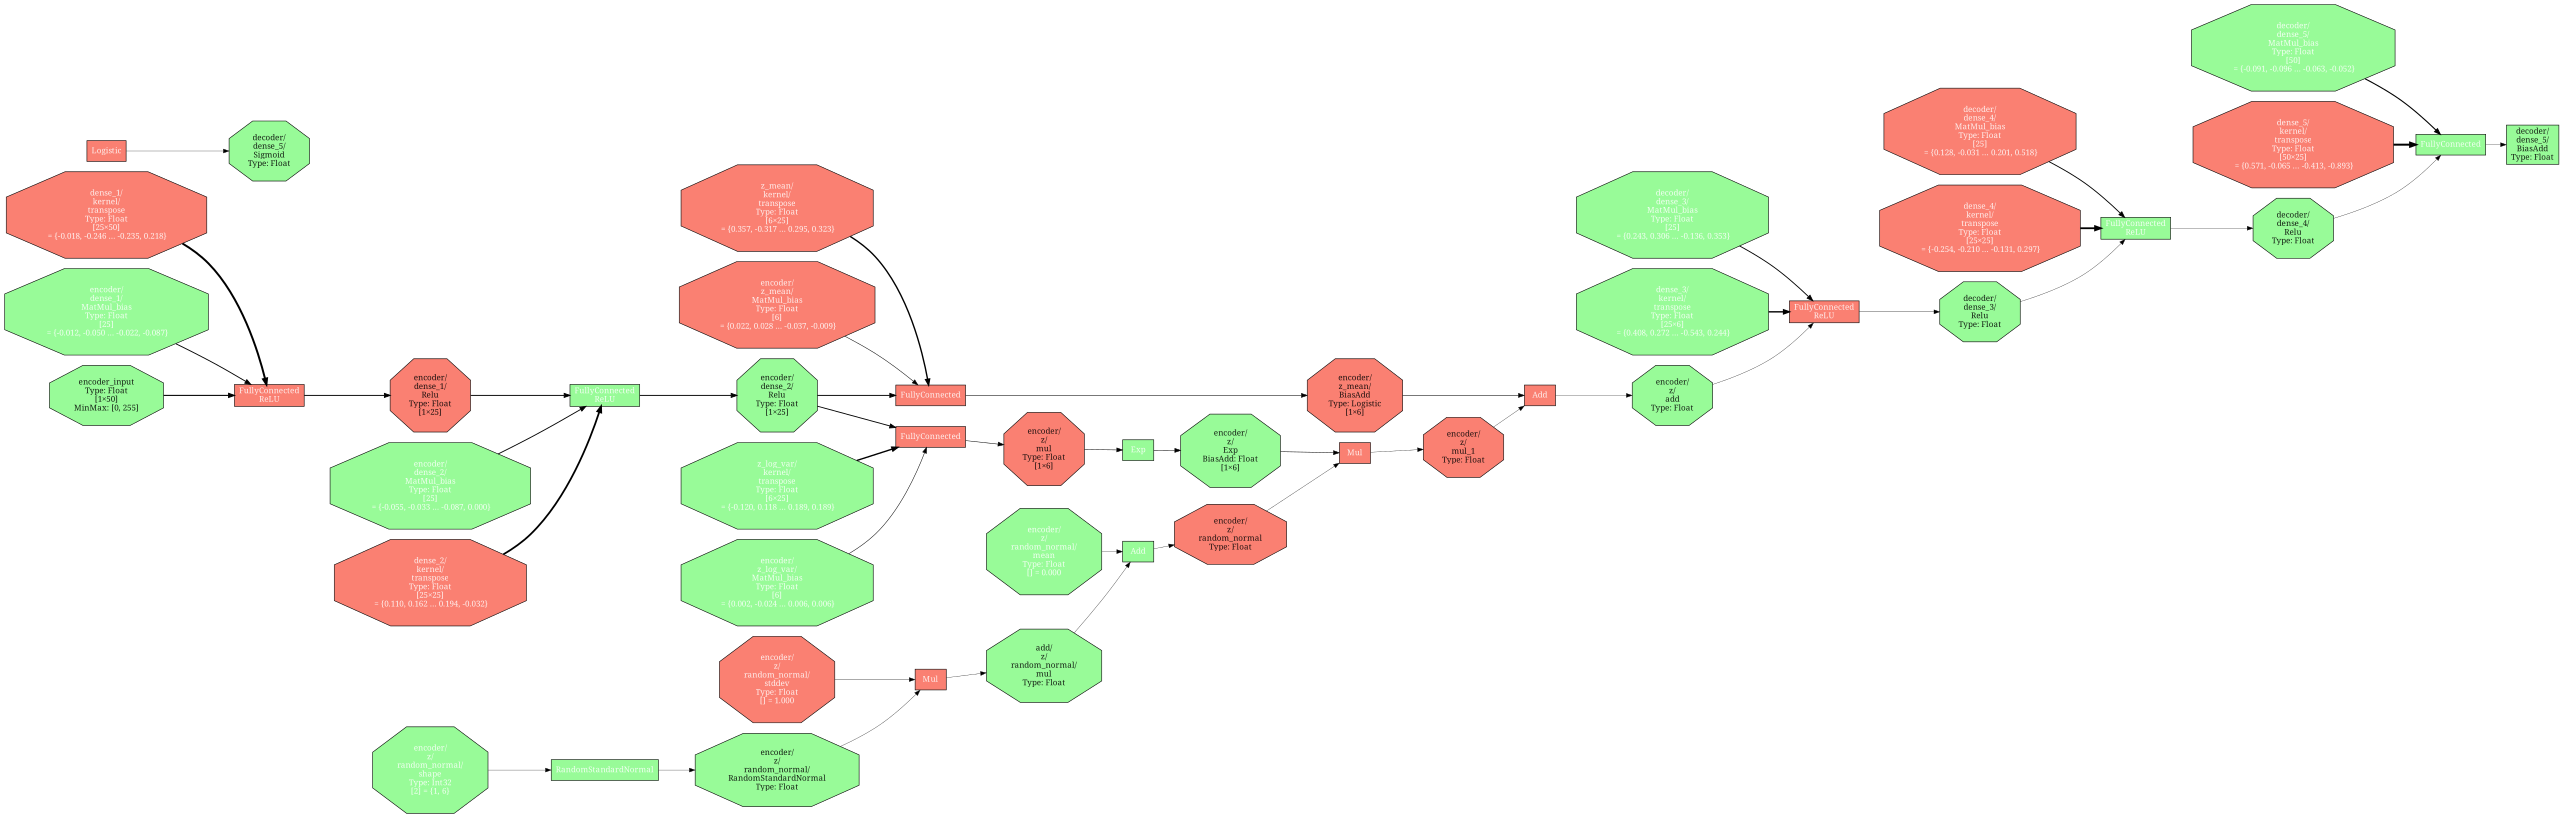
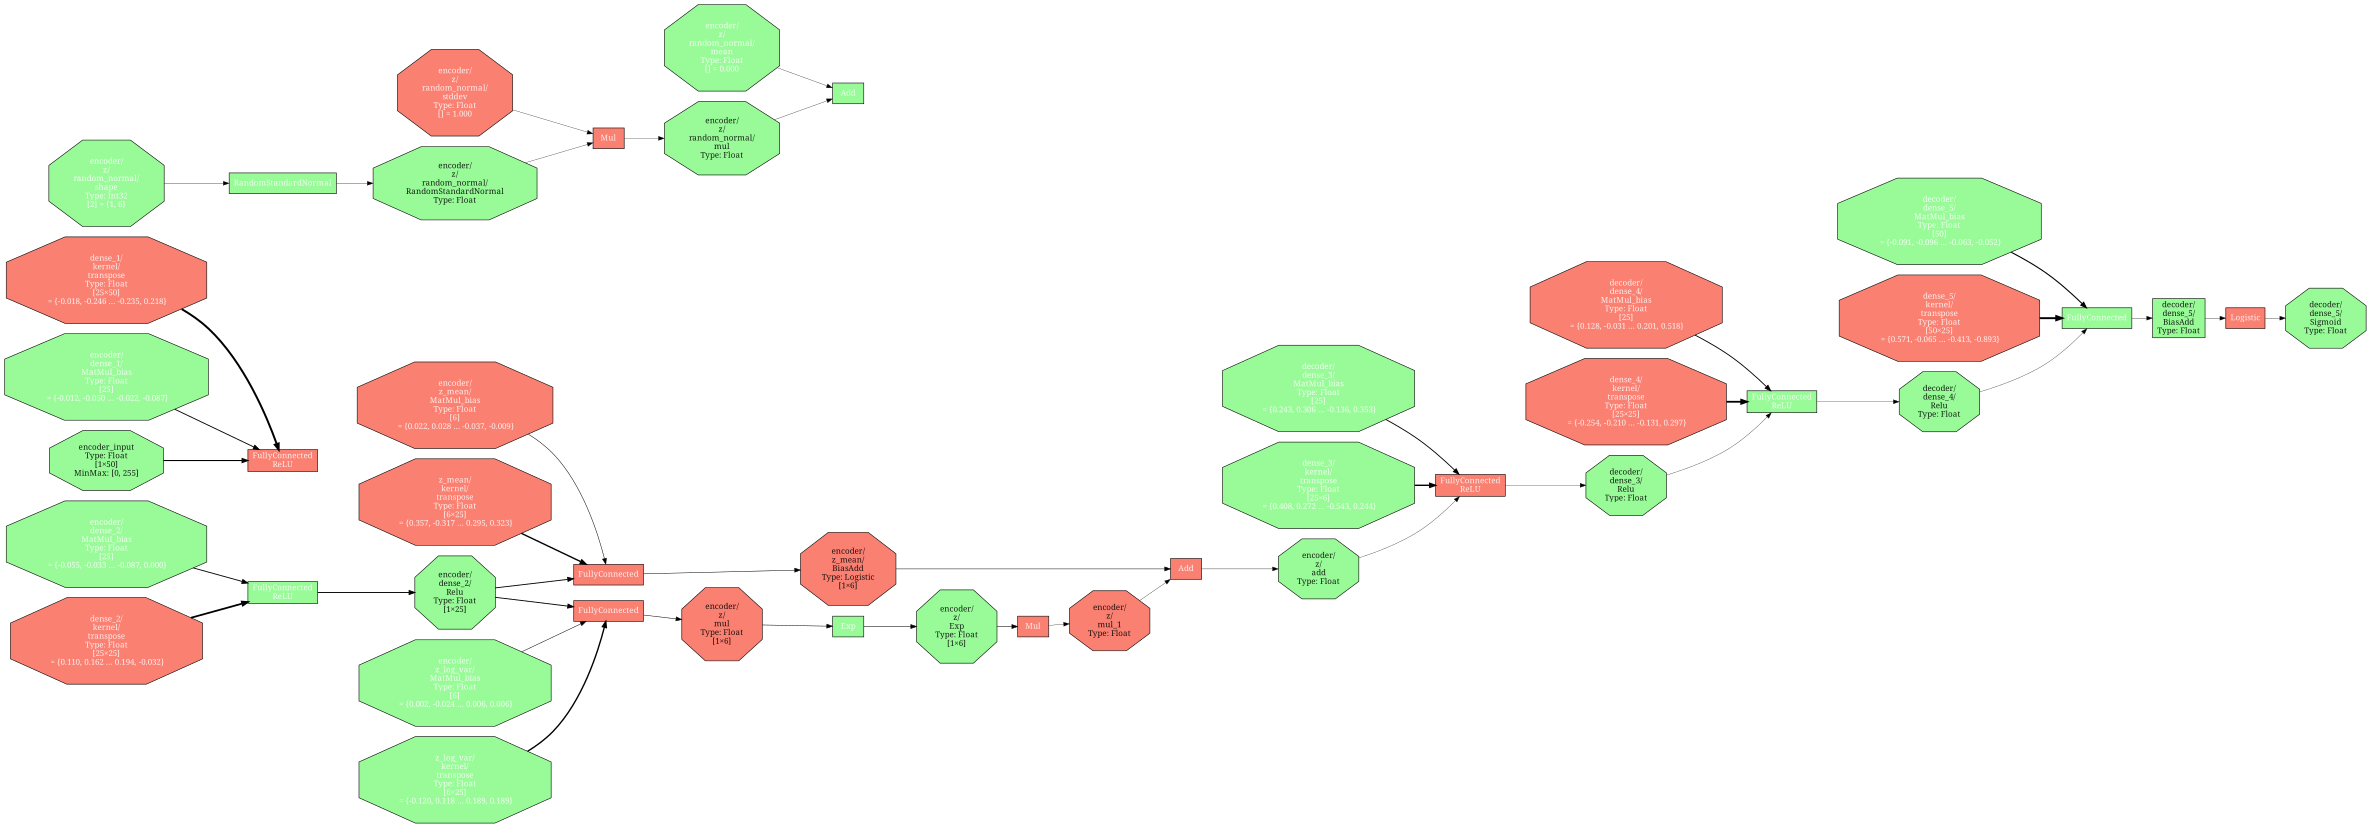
none -> (2212, 318)
(430, 395) -> none
(1231, 451) -> (957, 627)
(1231, 534) -> none
(1044, 666) -> (722, 138)
